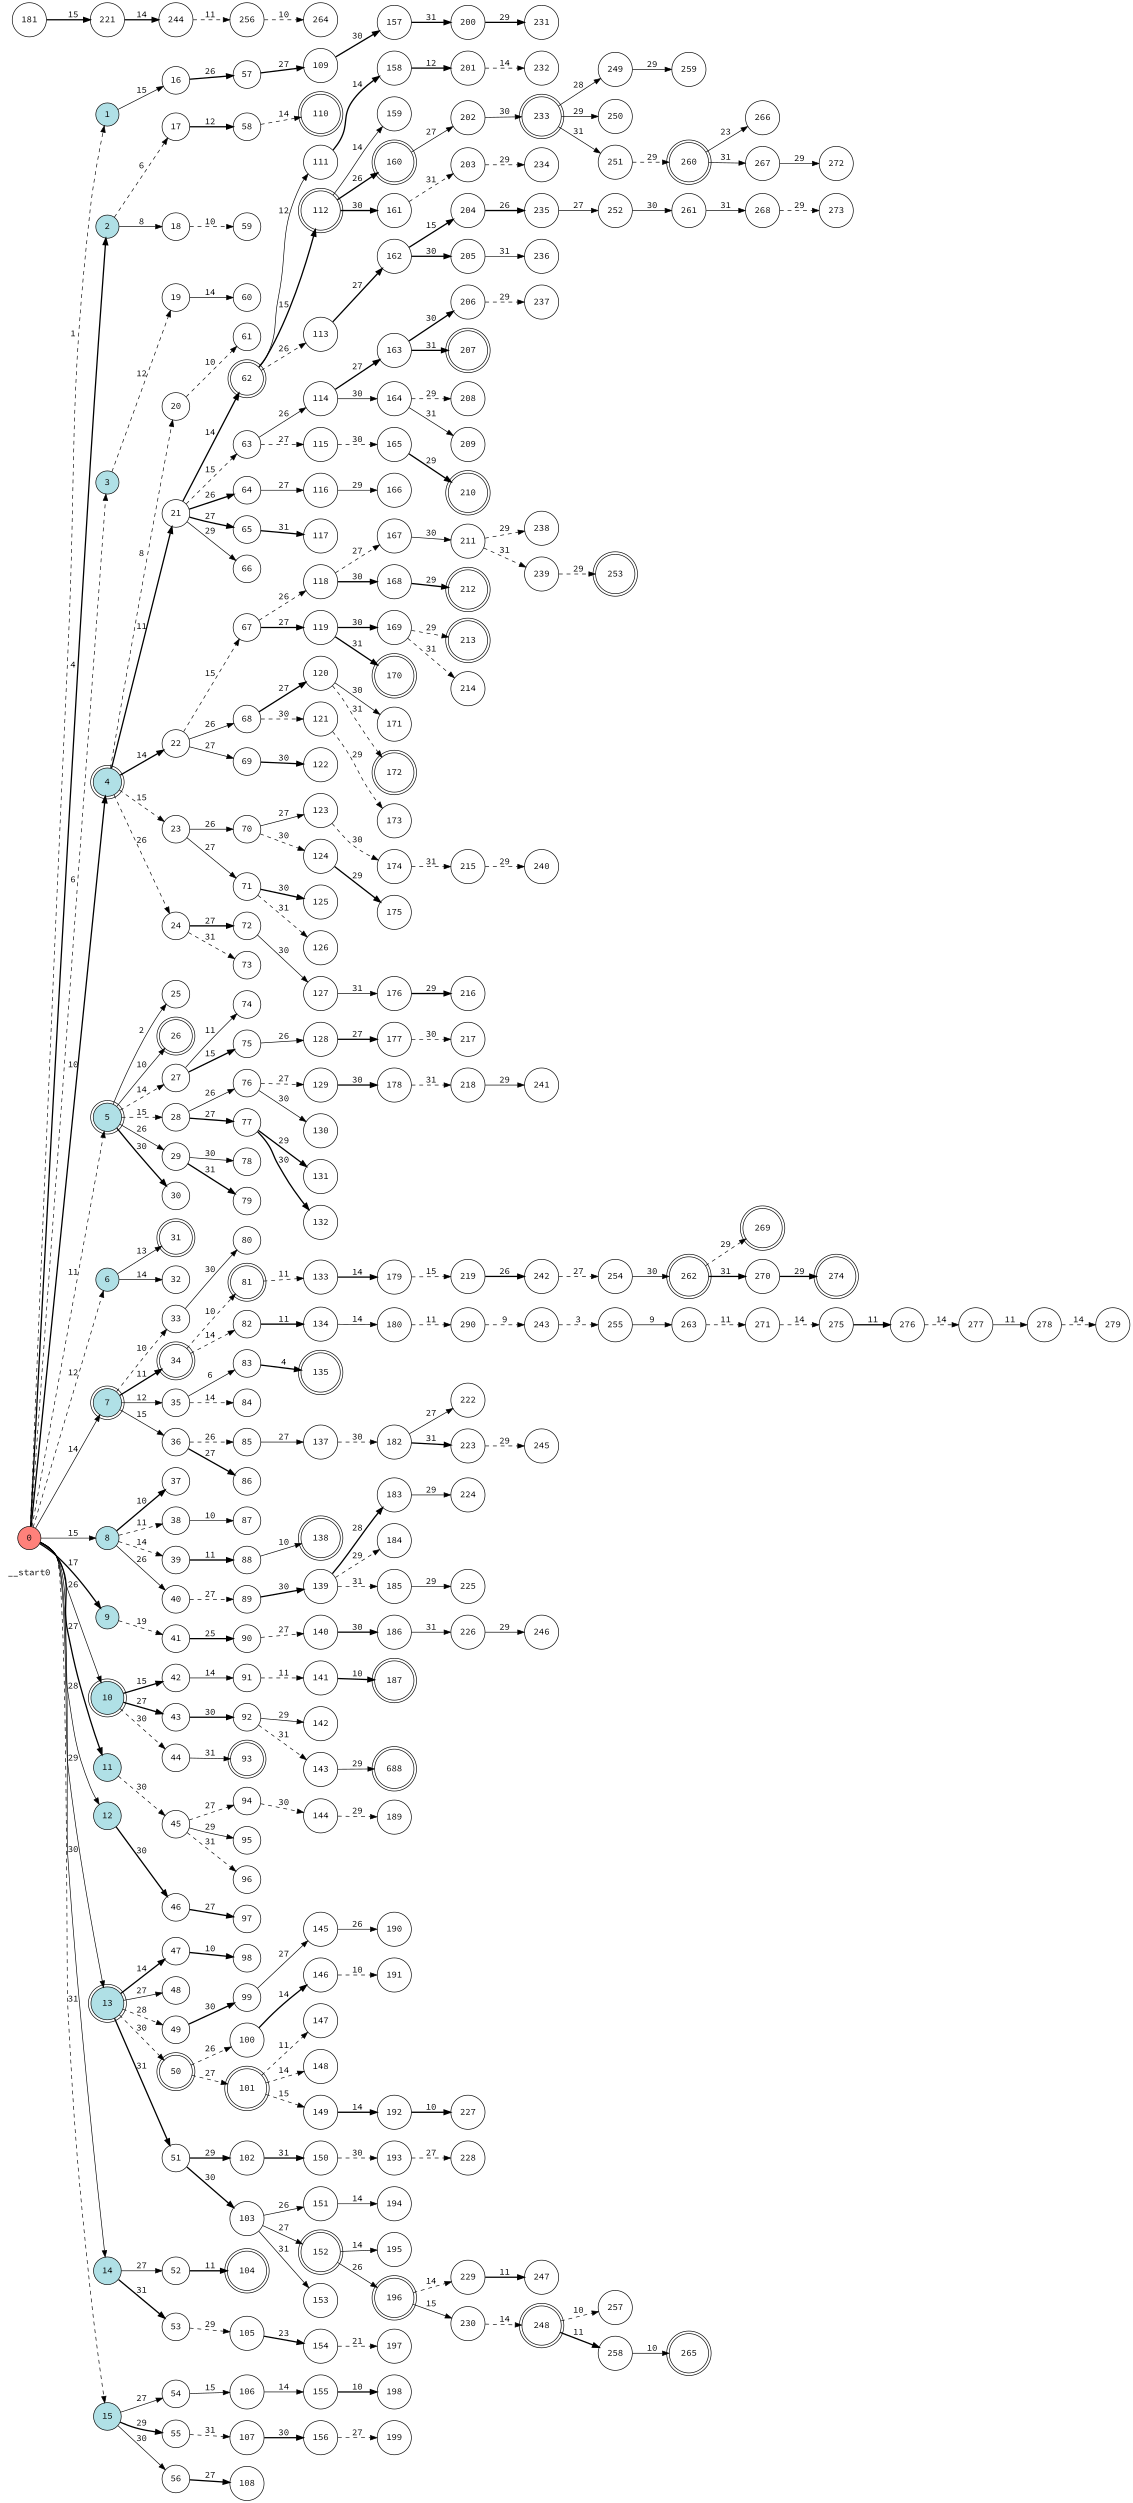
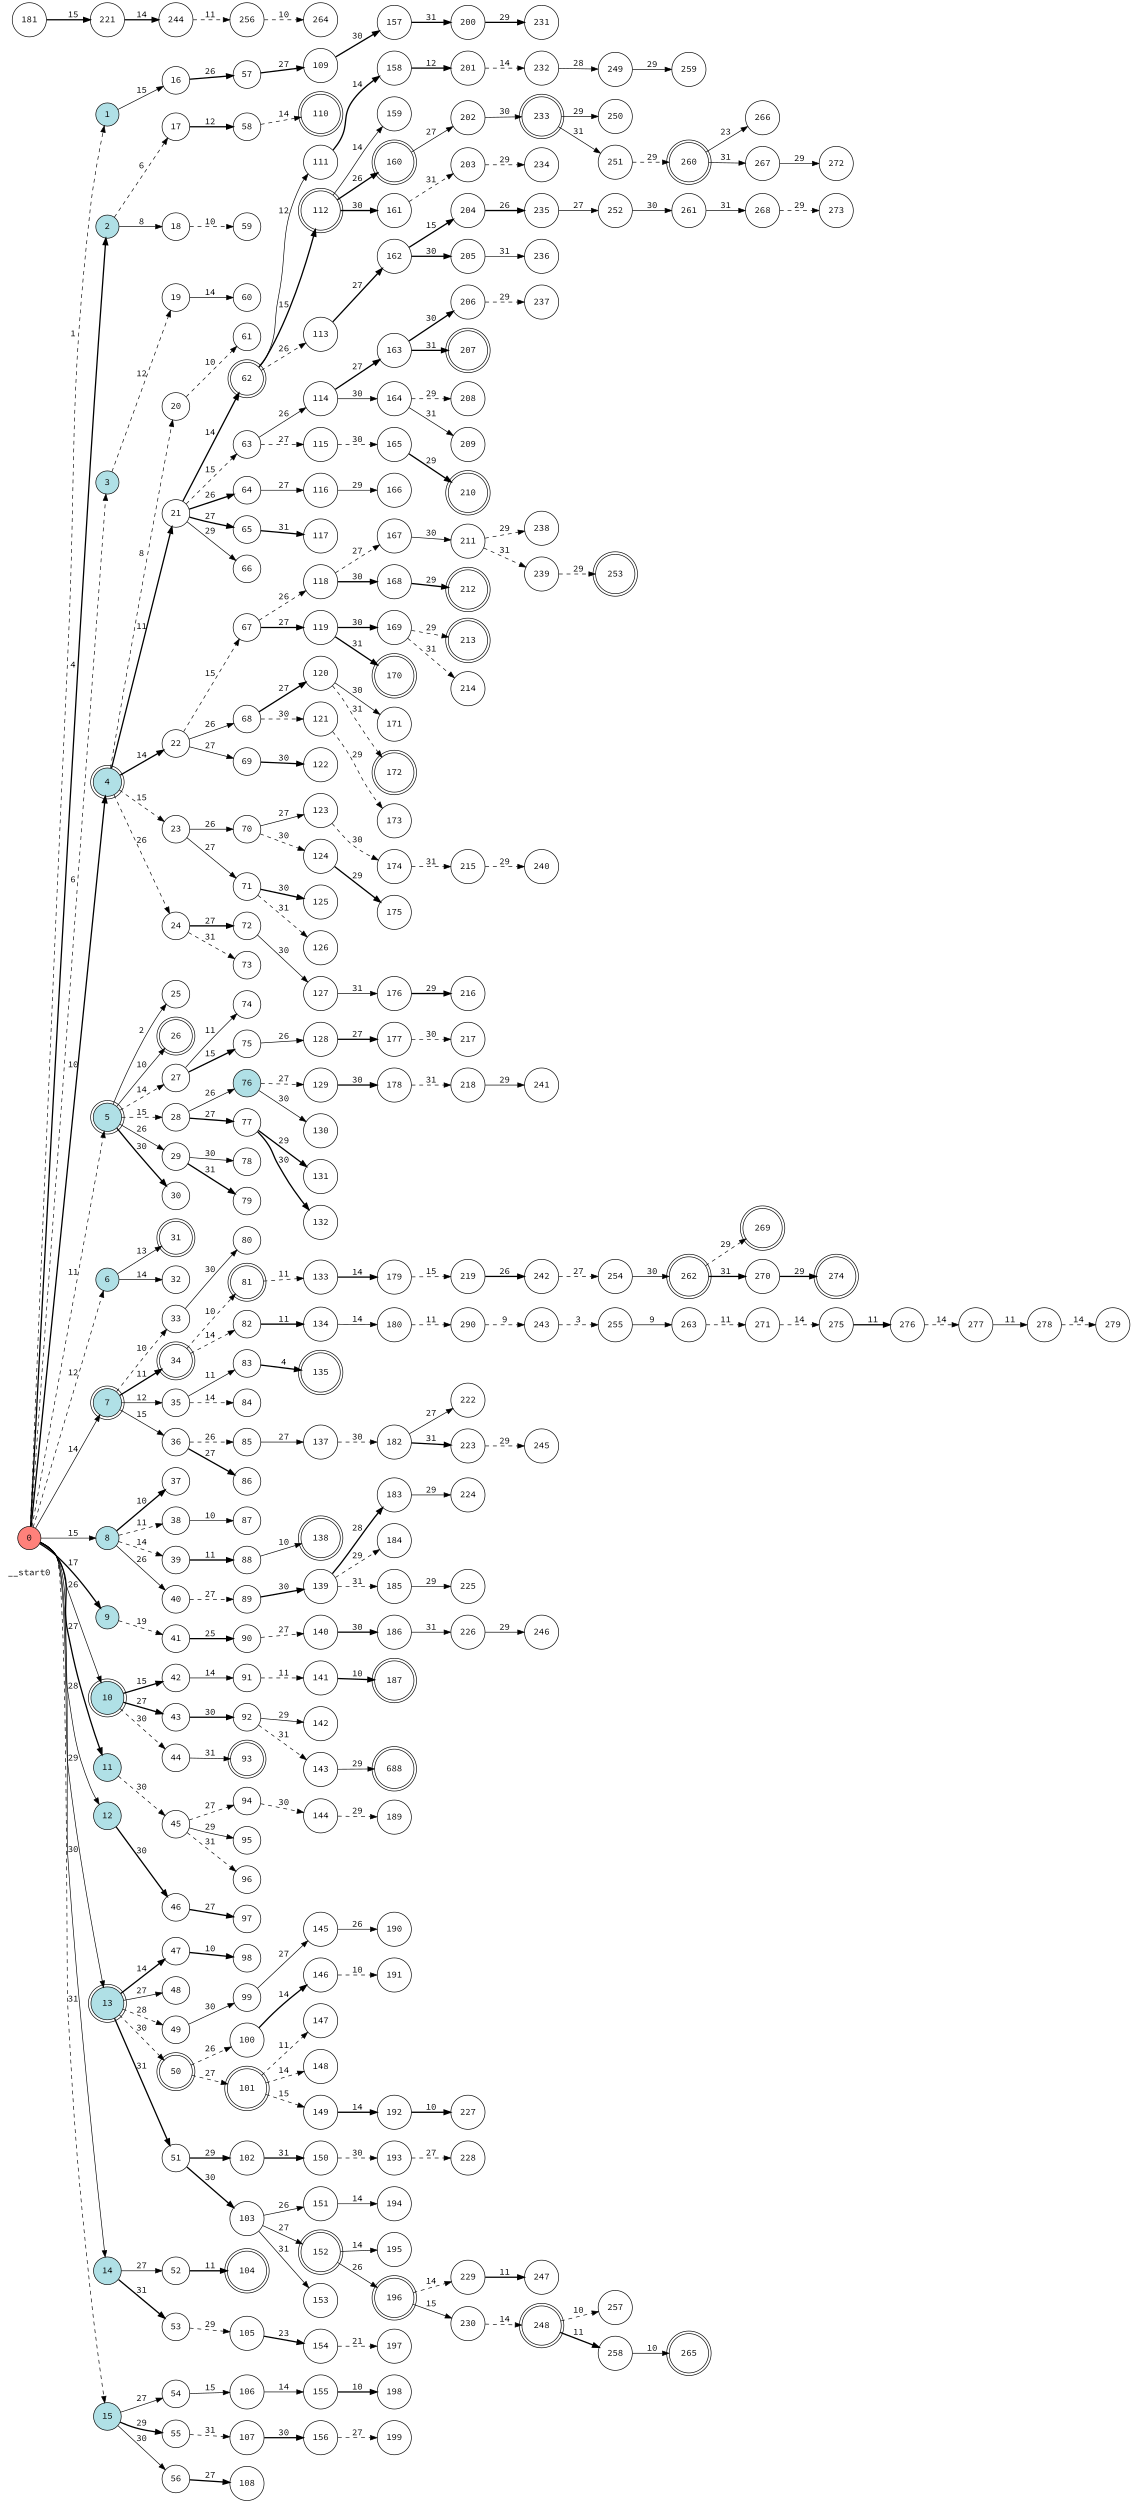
(577, 94) -> (575, 69)
(247, 1083) -> (247, 1083)
(210, 1375) -> (210, 1375)
(209, 2015) -> (209, 2015)
